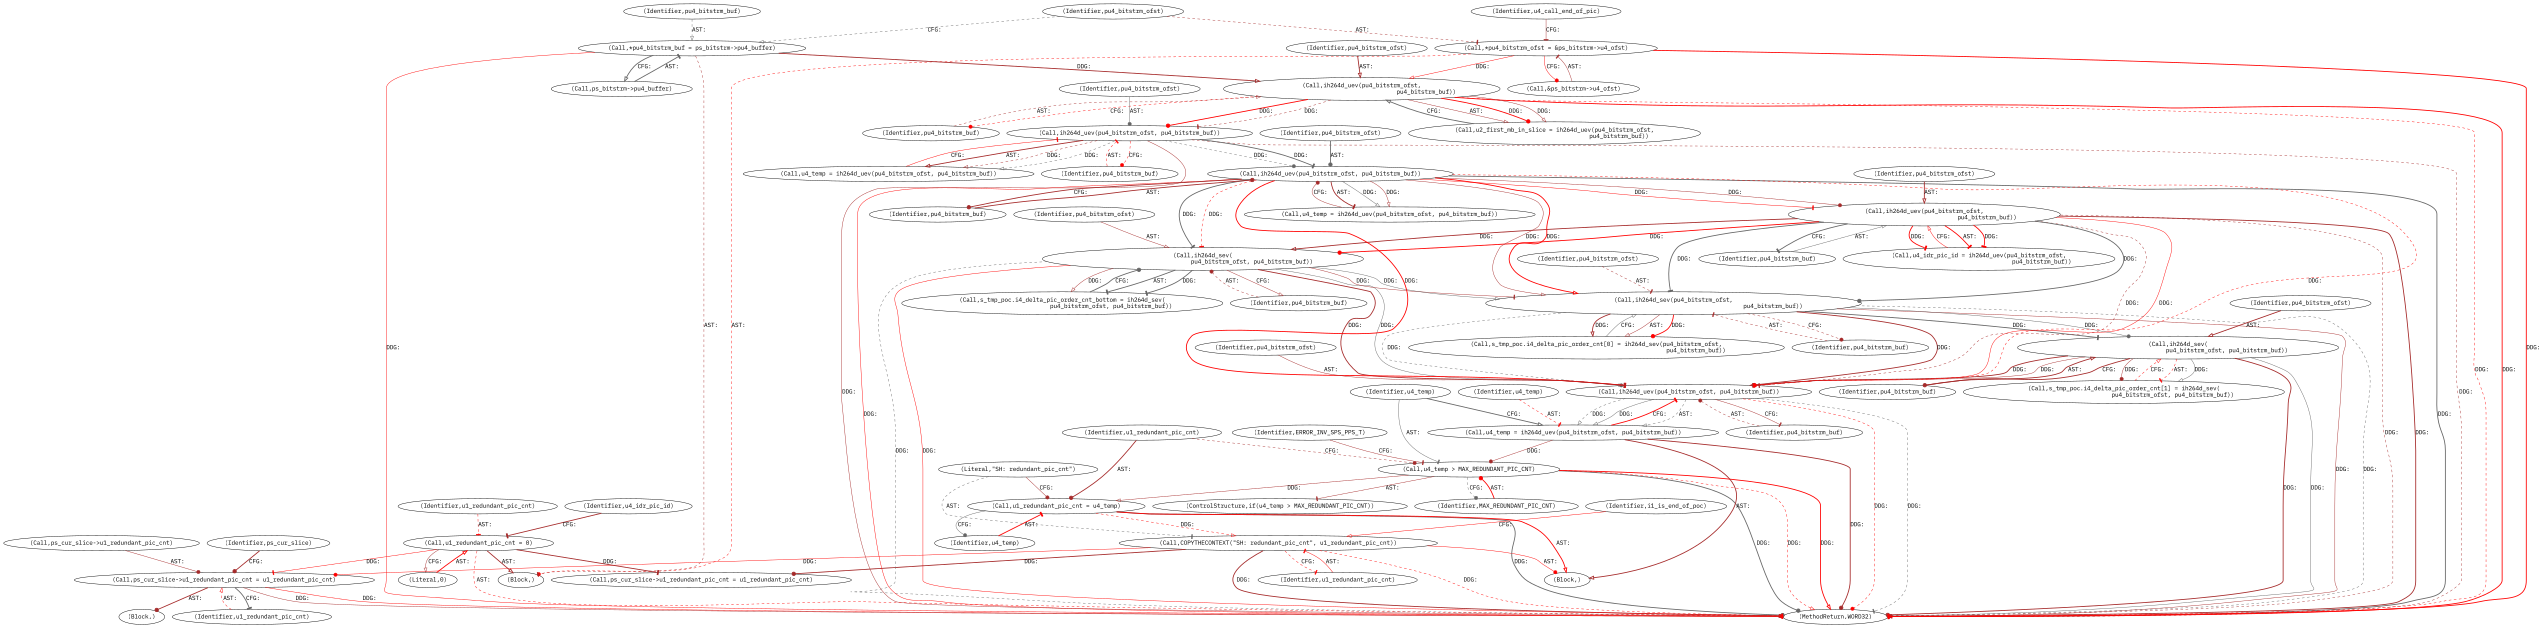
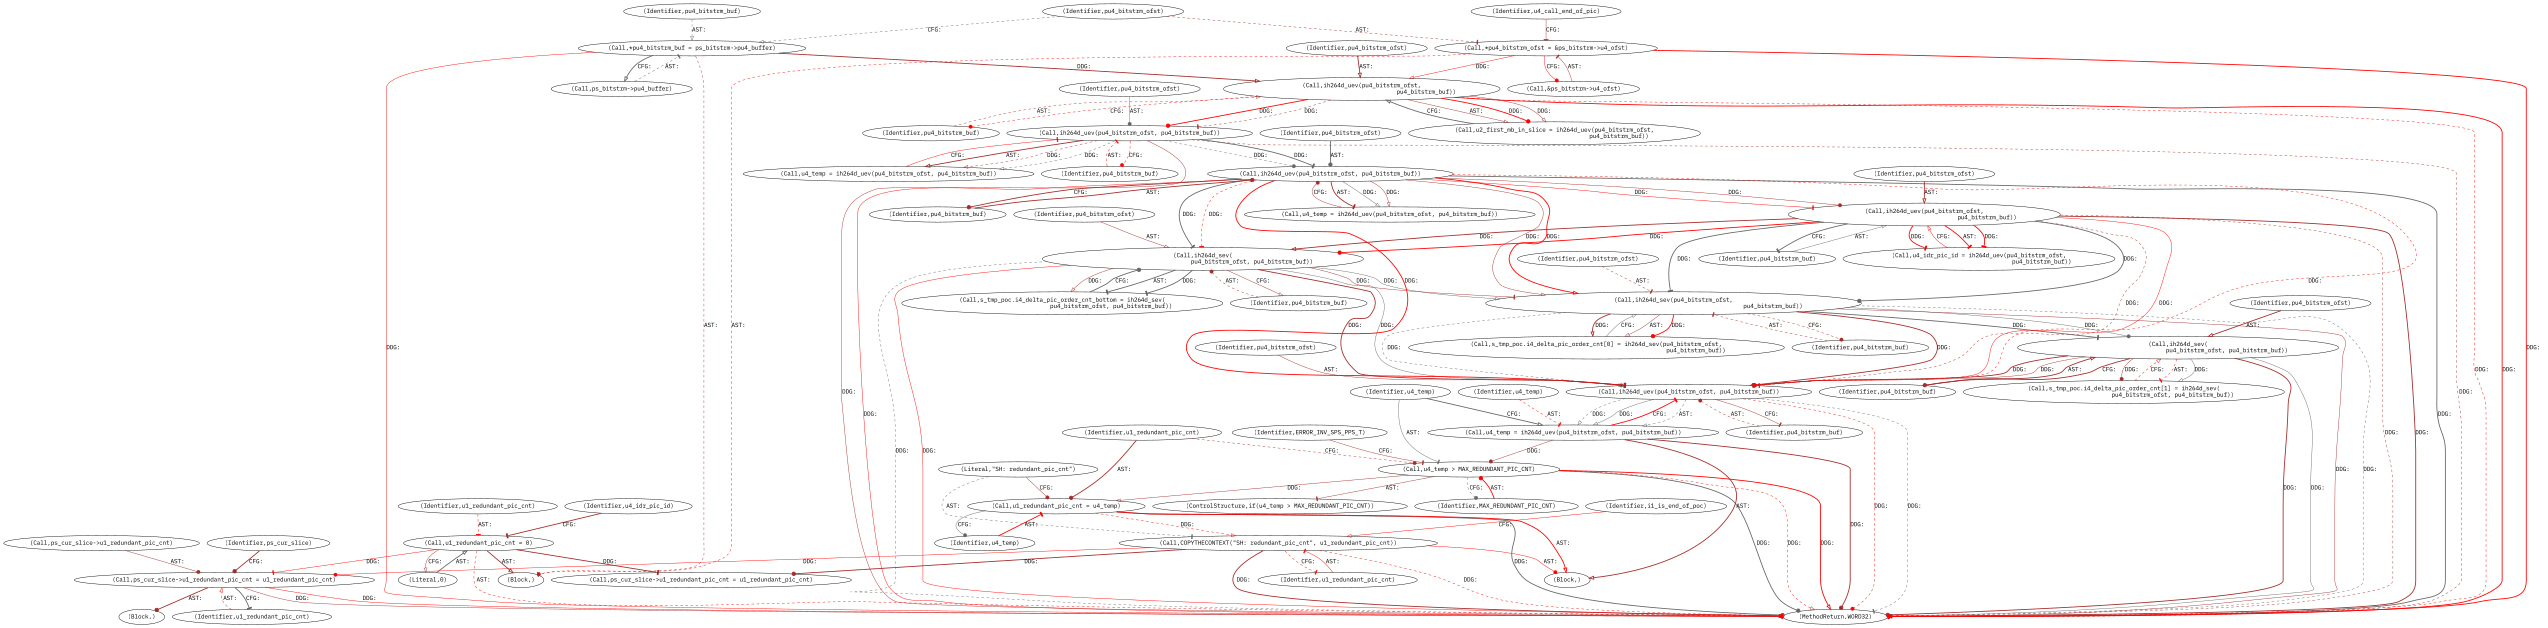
(656, 69) -> (656, 69)
(450, 563) -> (450, 563)
